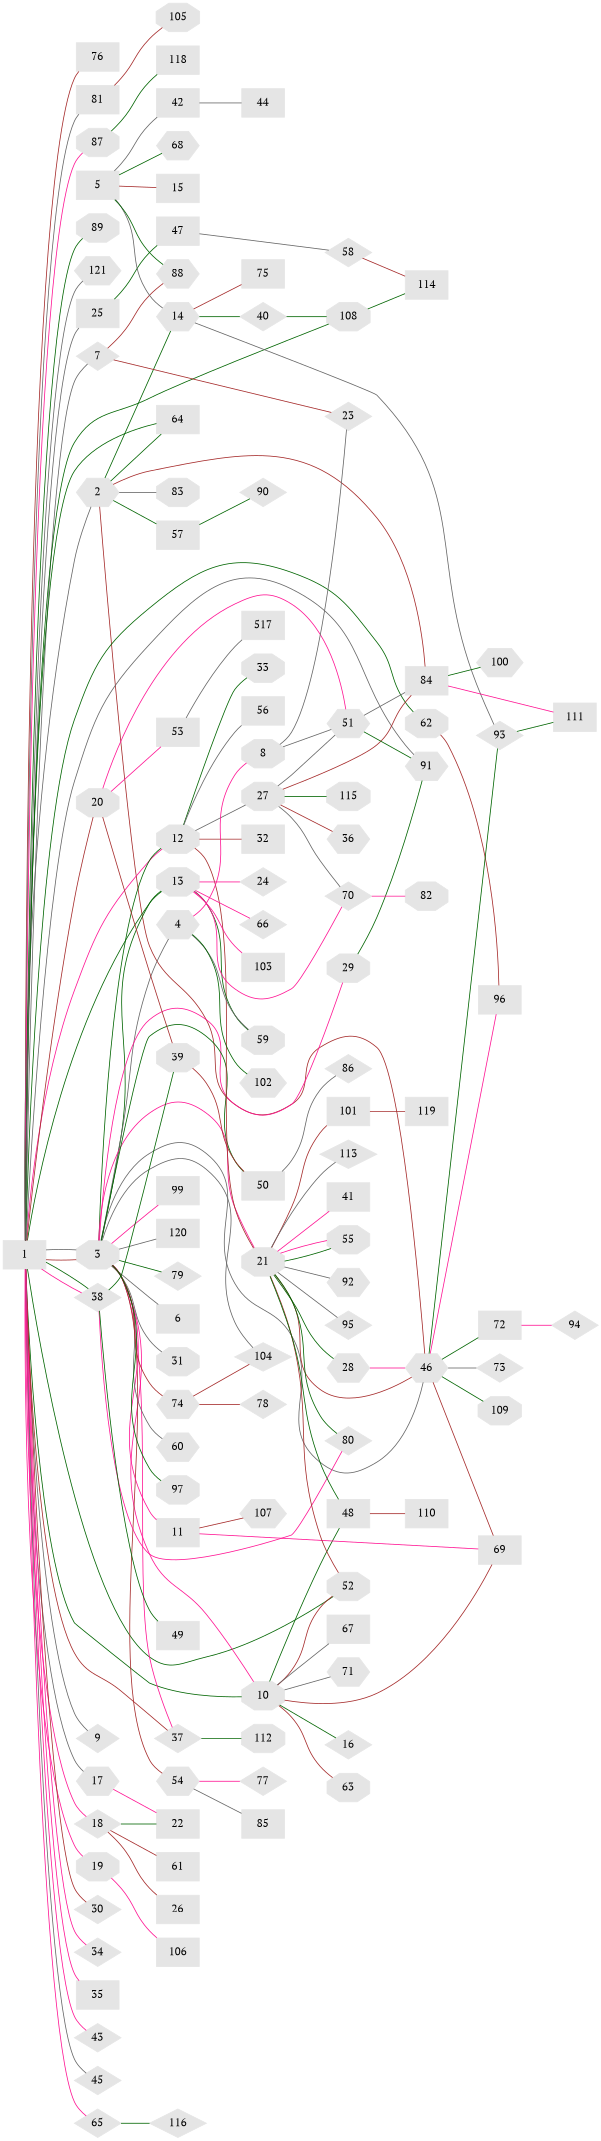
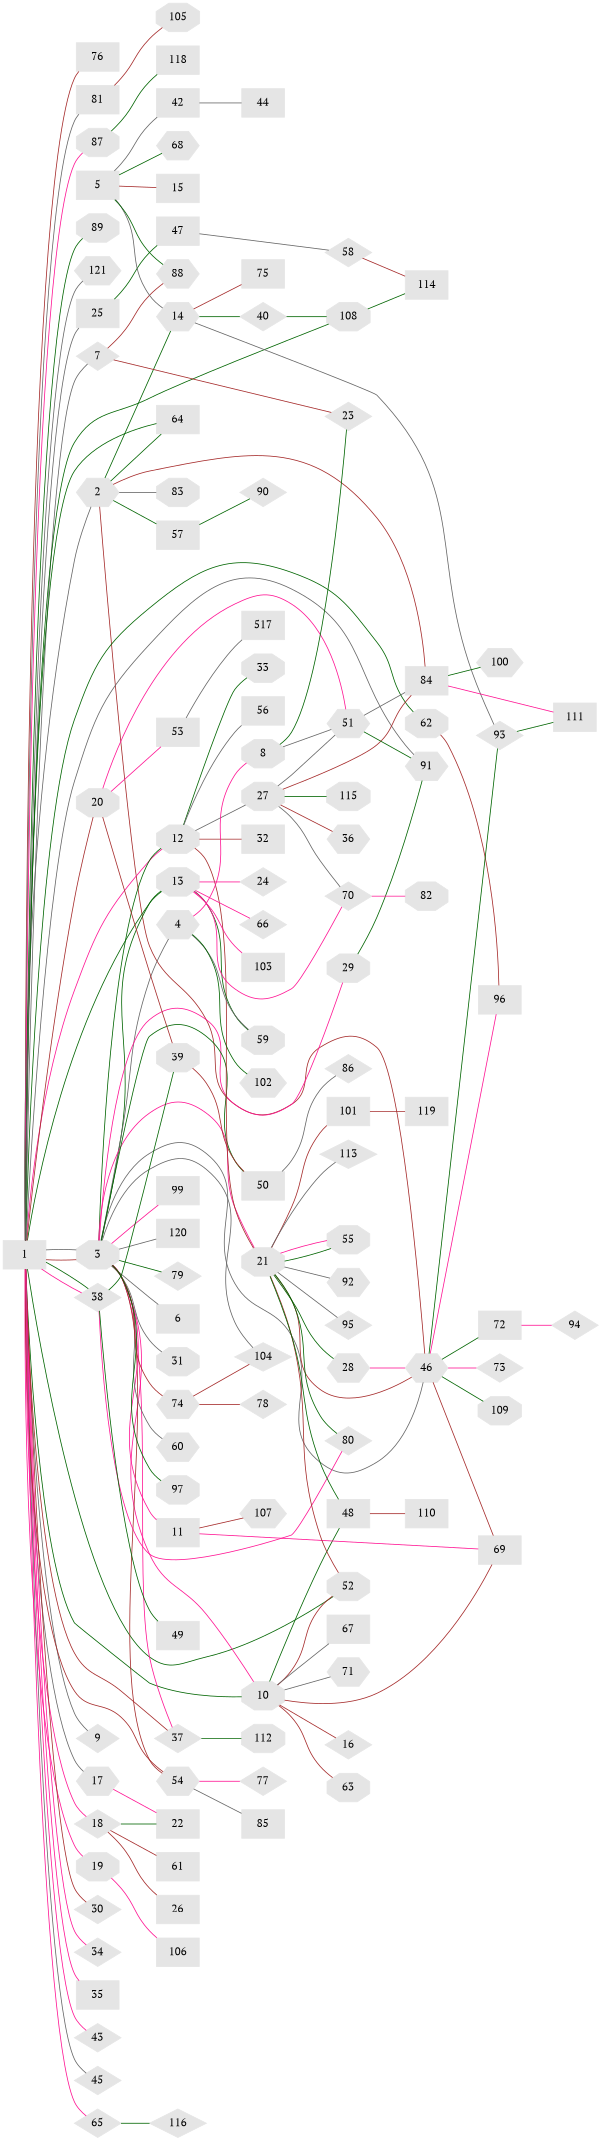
(326, 599) -> (326, 599)
(348, 1197) -> none
(462, 1368) -> (462, 1368)
none -> (69, 1679)
(308, 1721) -> (308, 1721)
